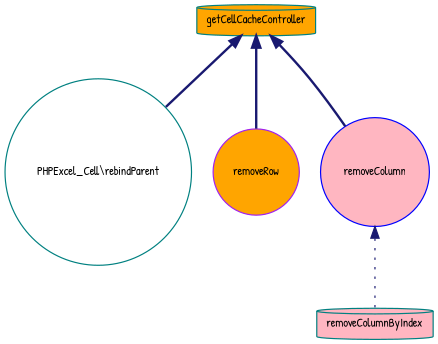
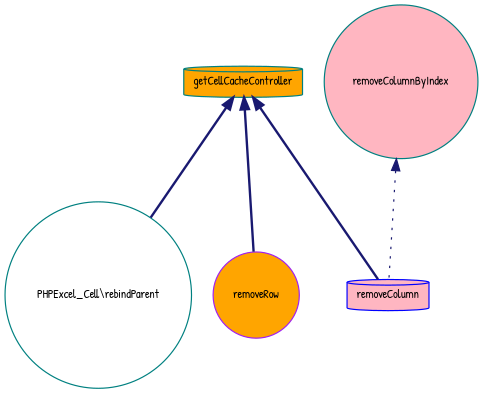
(375, 172) -> (388, 295)
(375, 273) -> (392, 225)
(375, 324) -> (401, 82)
